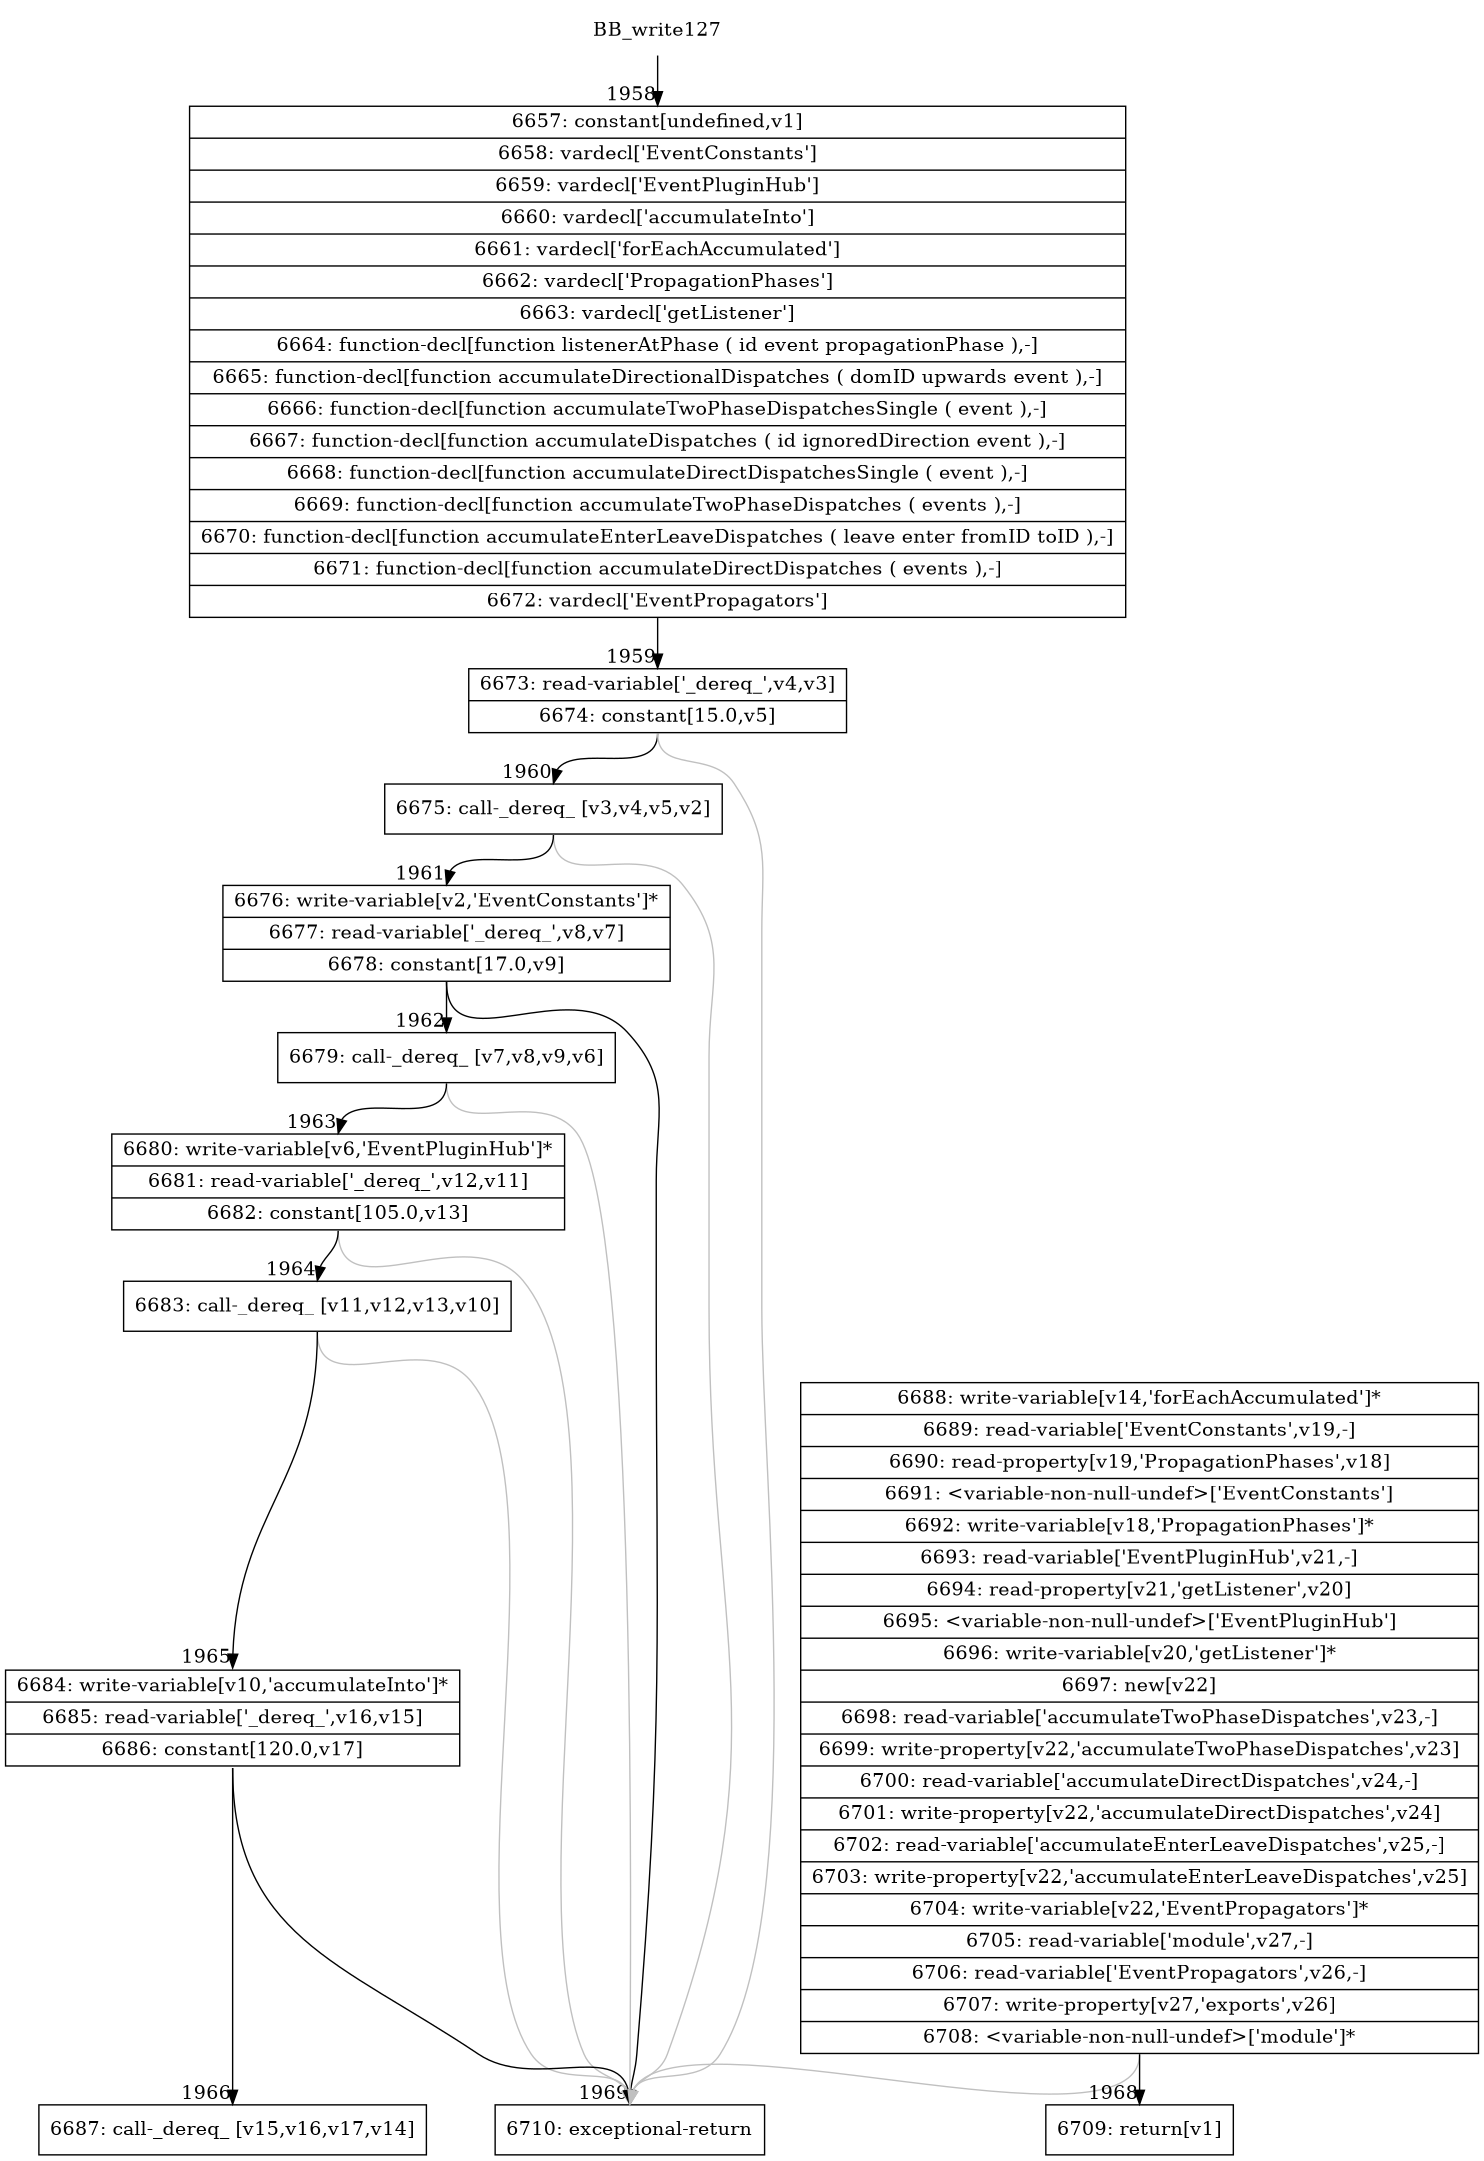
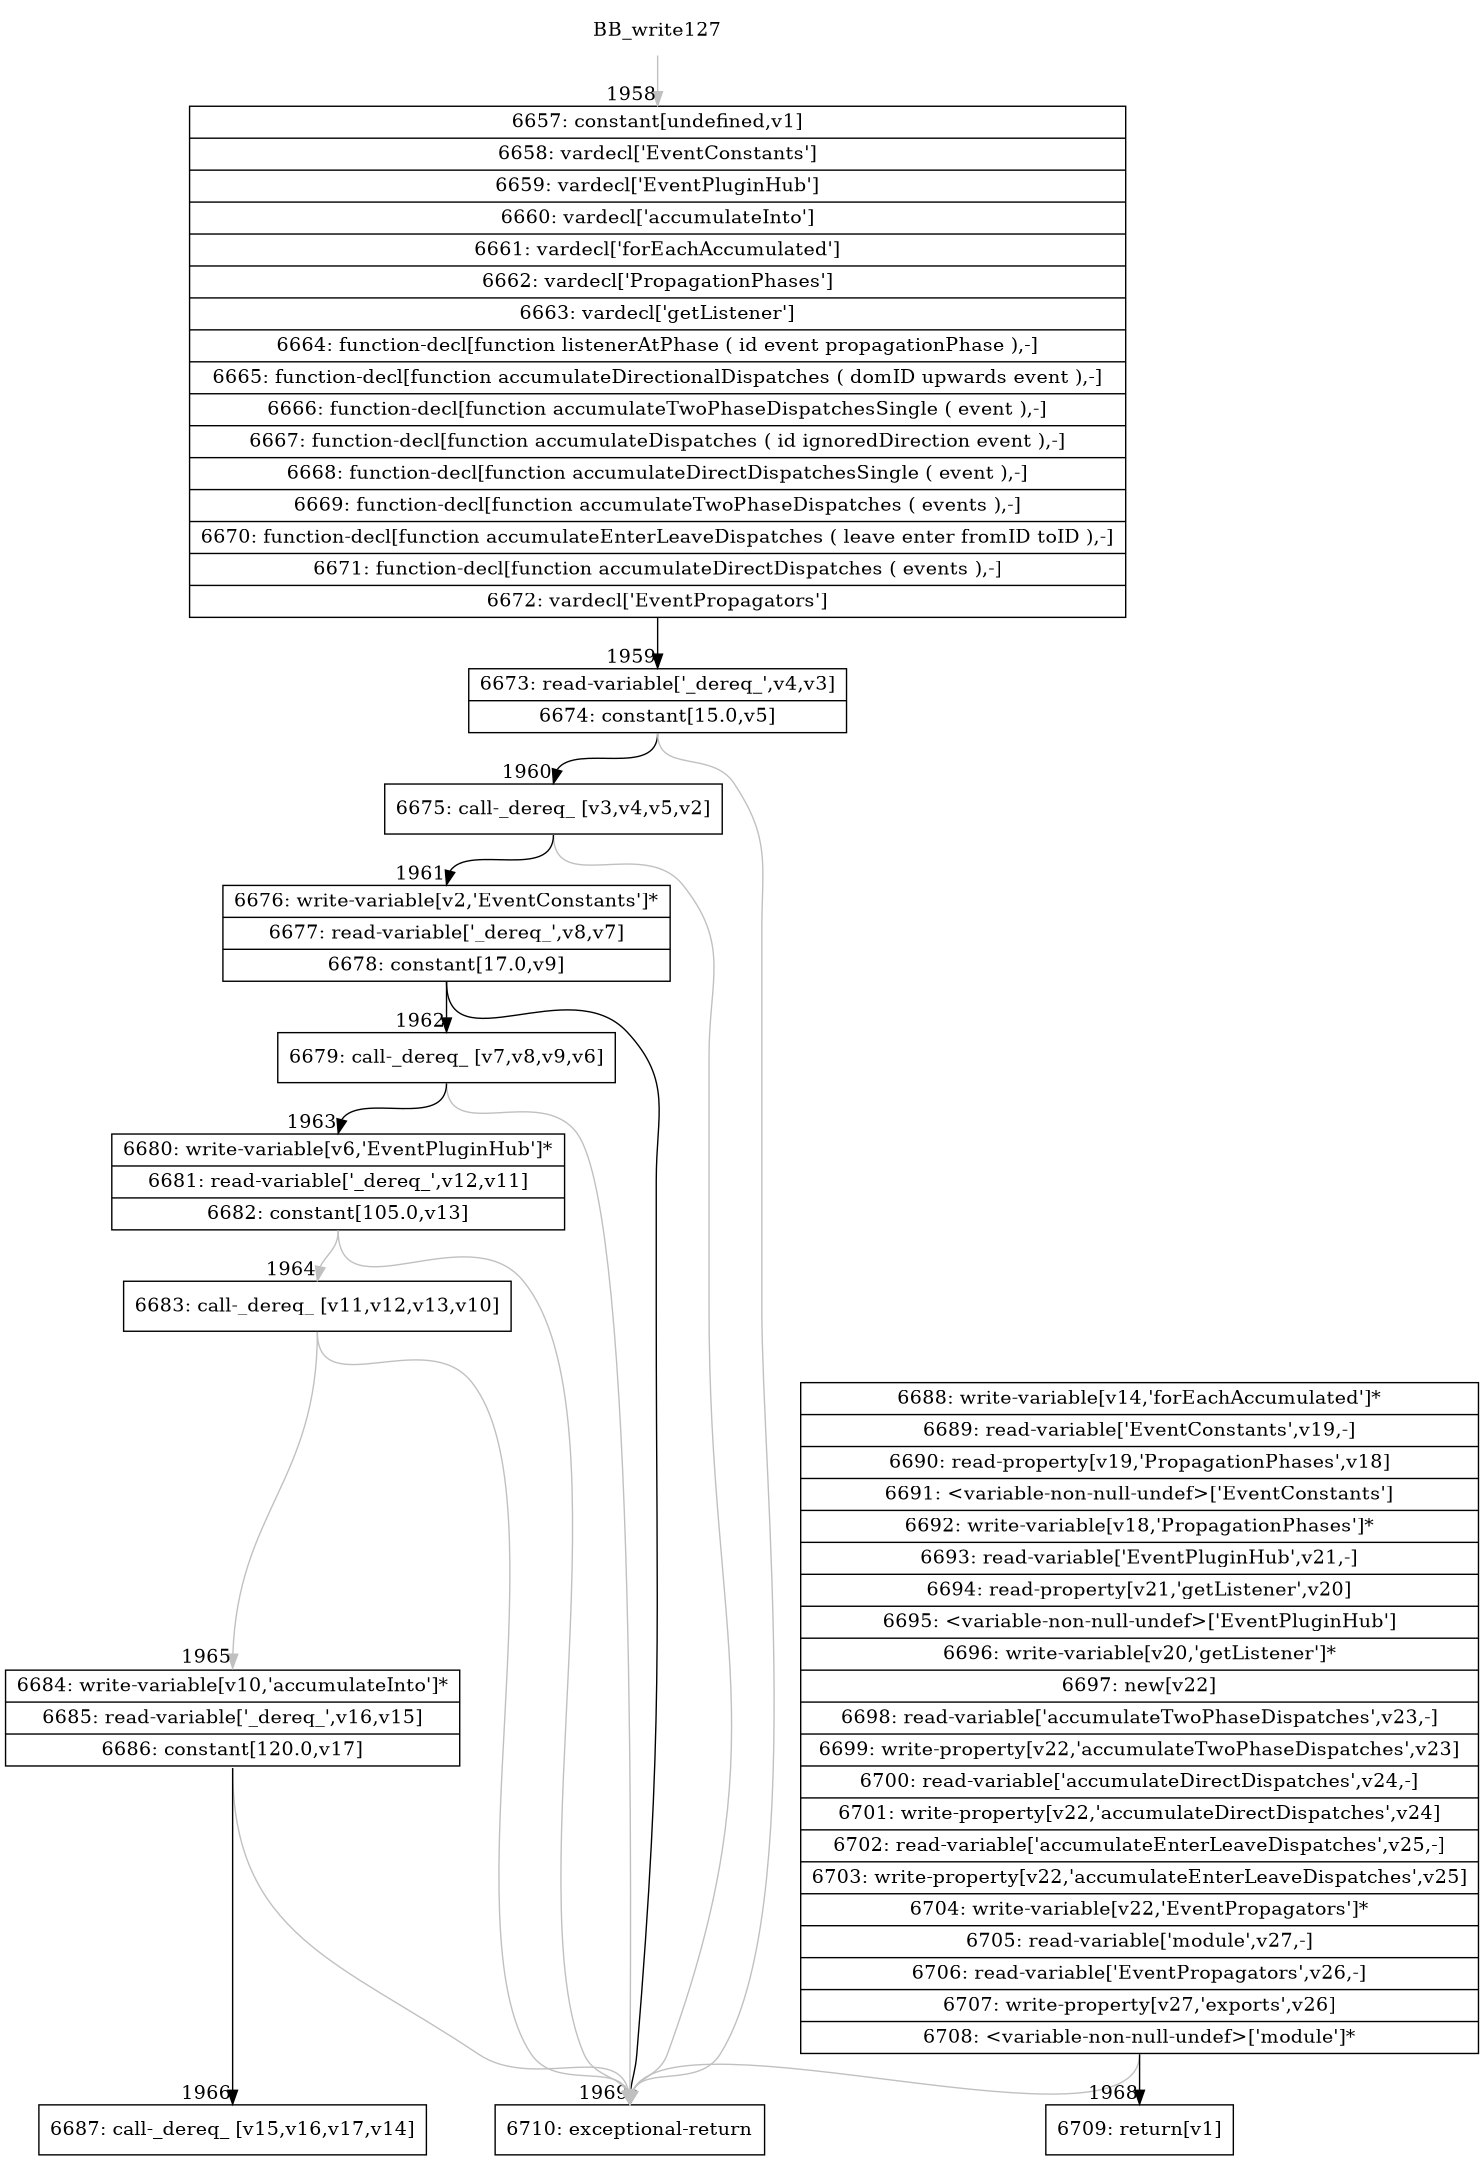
(658, 74) -> (658, 74)
(332, 1250) -> (332, 1250)
(278, 1494) -> (278, 1494)
(377, 1991) -> (377, 1991)
